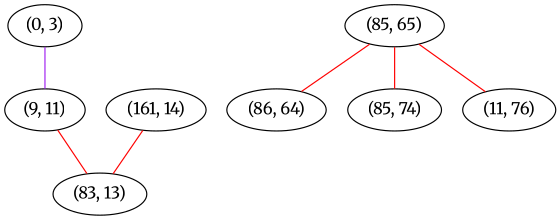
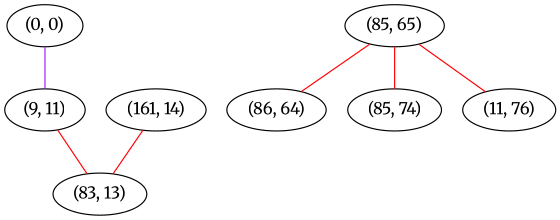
(45, 26) -> (45, 26)
